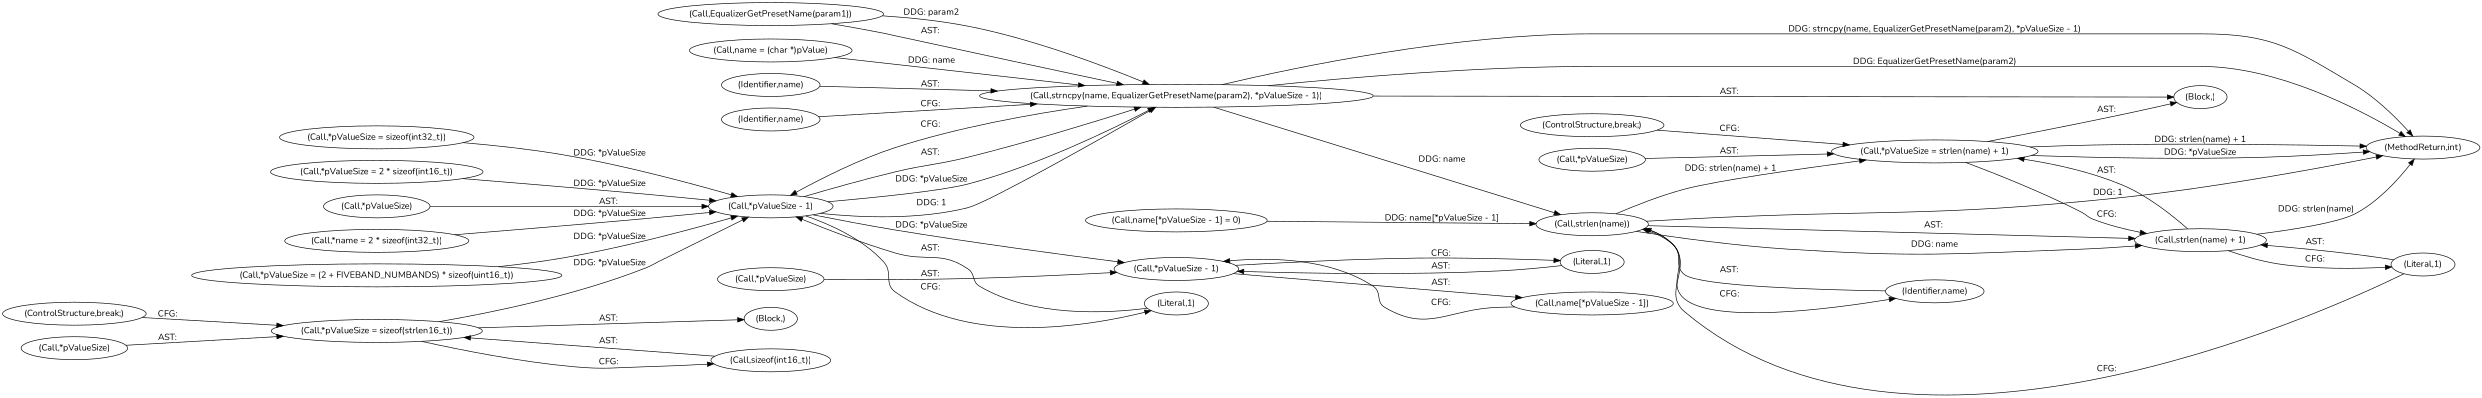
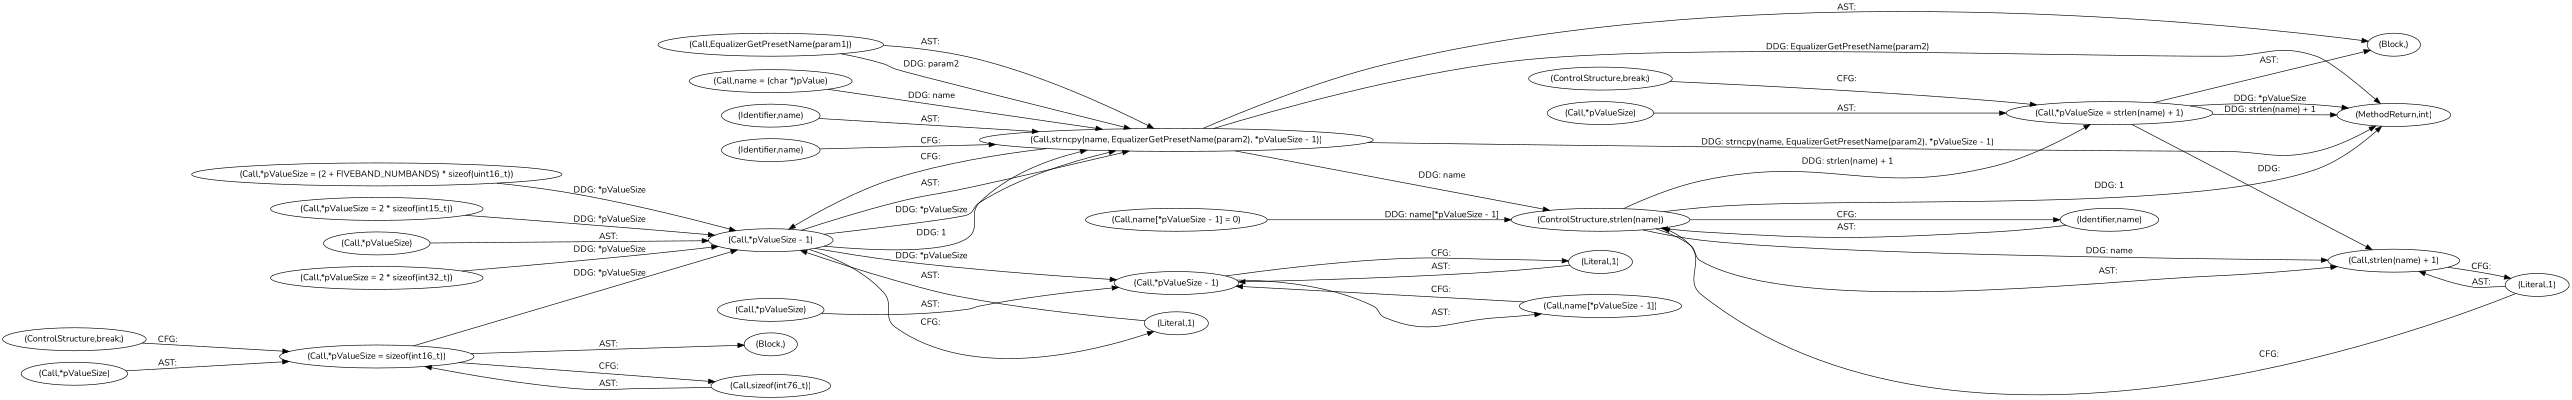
(377, 137) -> none
(377, 172) -> (377, 209)
(2112, 181) -> none
(2108, 214) -> (2270, 169)
(2343, 218) -> none
(1592, 224) -> (1600, 220)
(377, 241) -> (377, 278)
(377, 331) -> (377, 356)
(771, 360) -> (771, 386)
